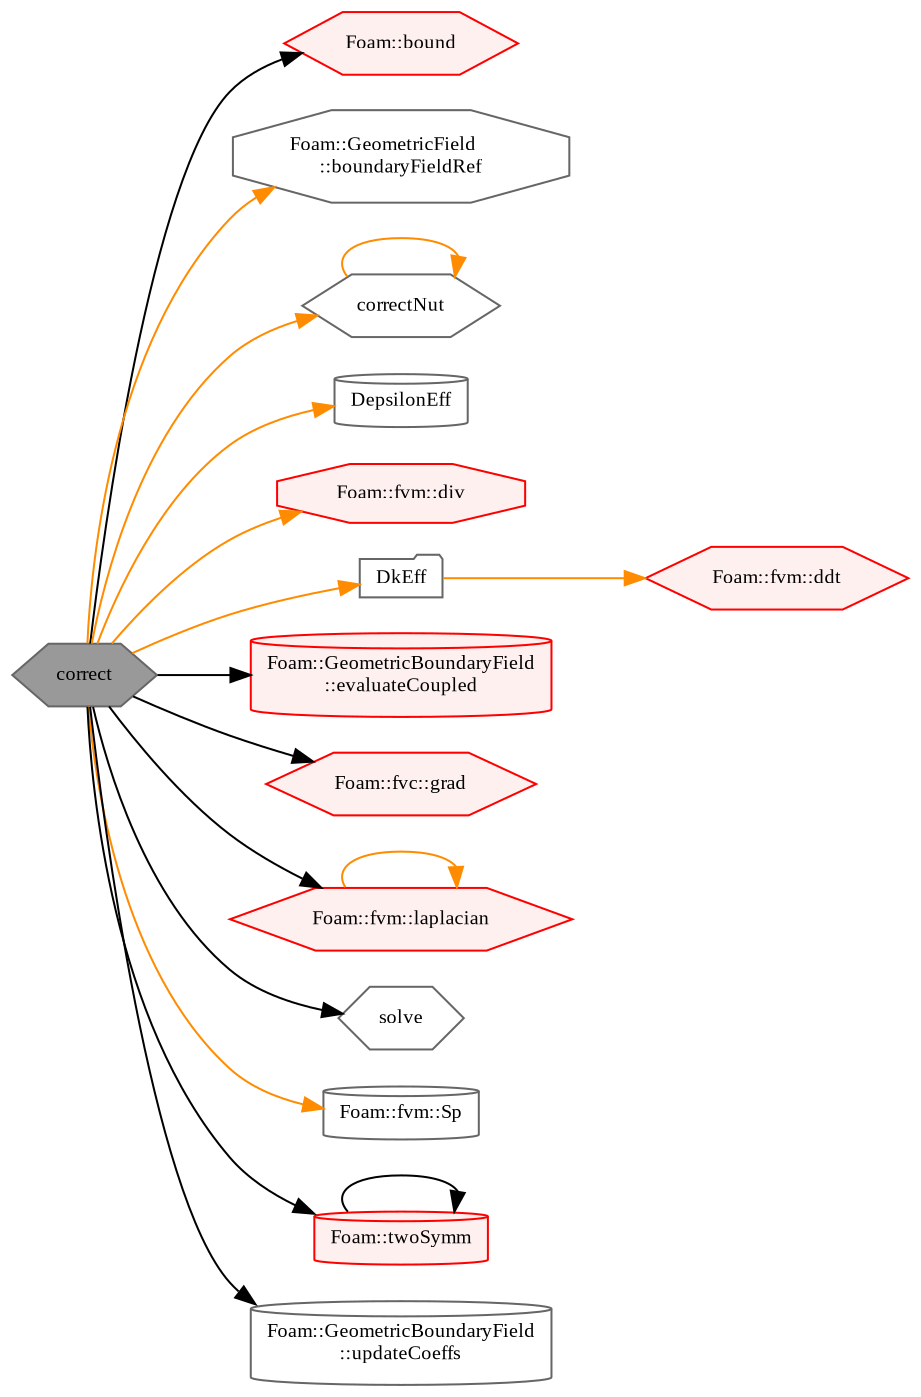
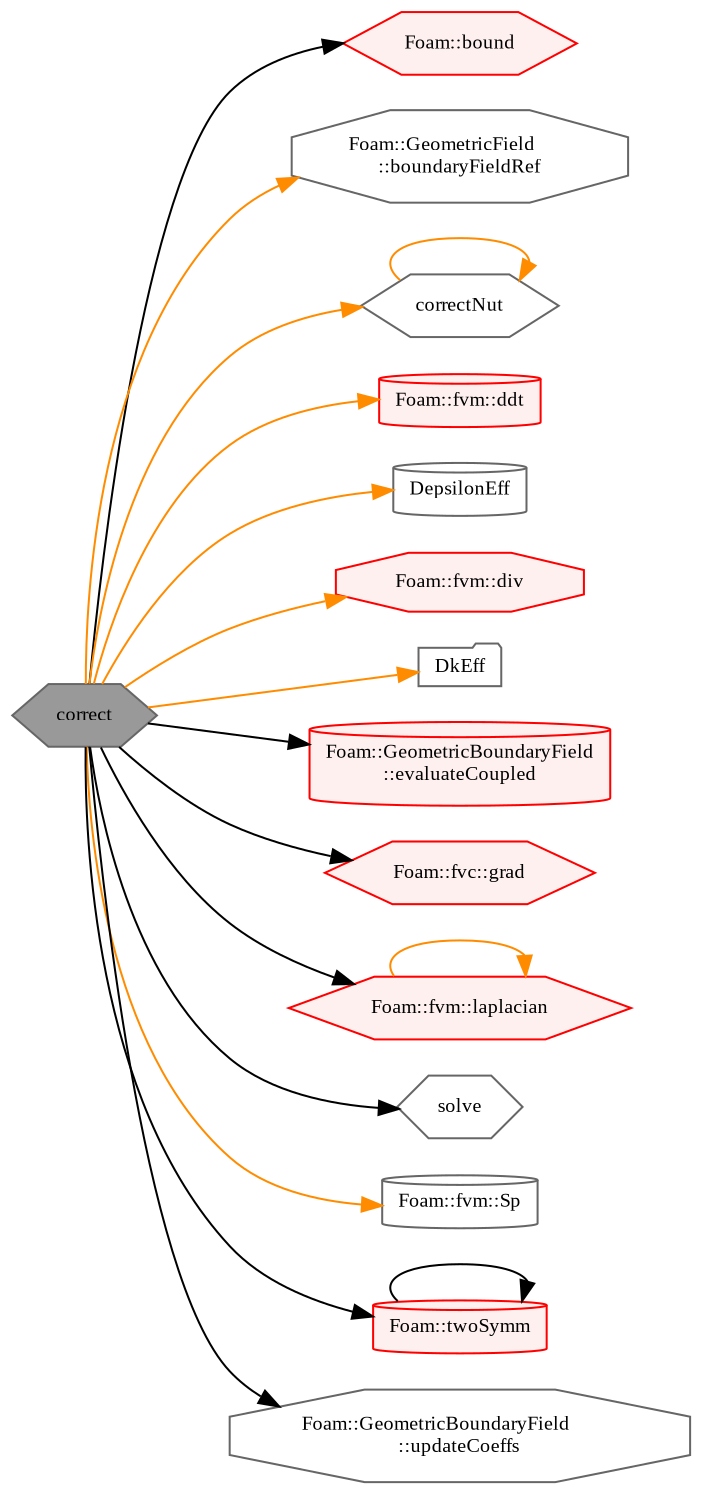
(534, 578) -> (180, 495)
(777, 578) -> (460, 401)
(401, 1343) -> (460, 1436)
